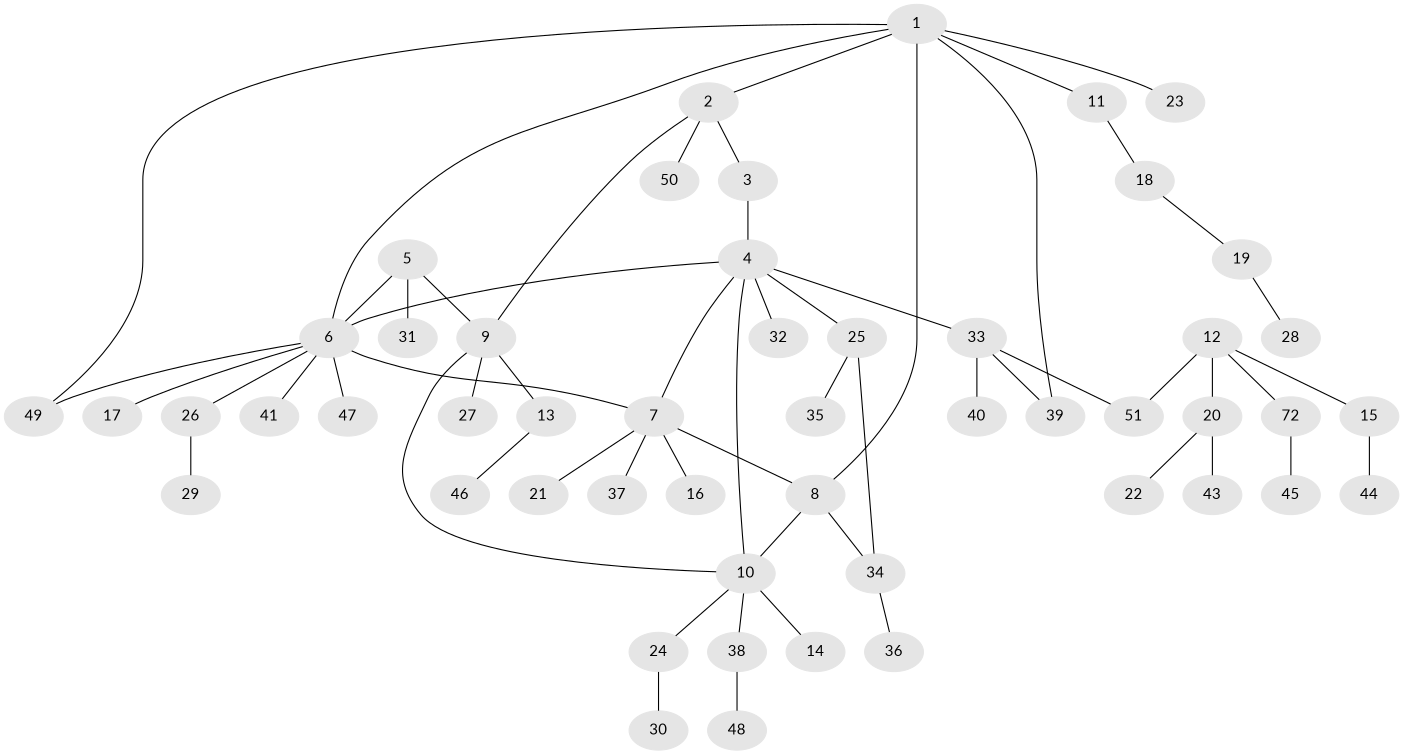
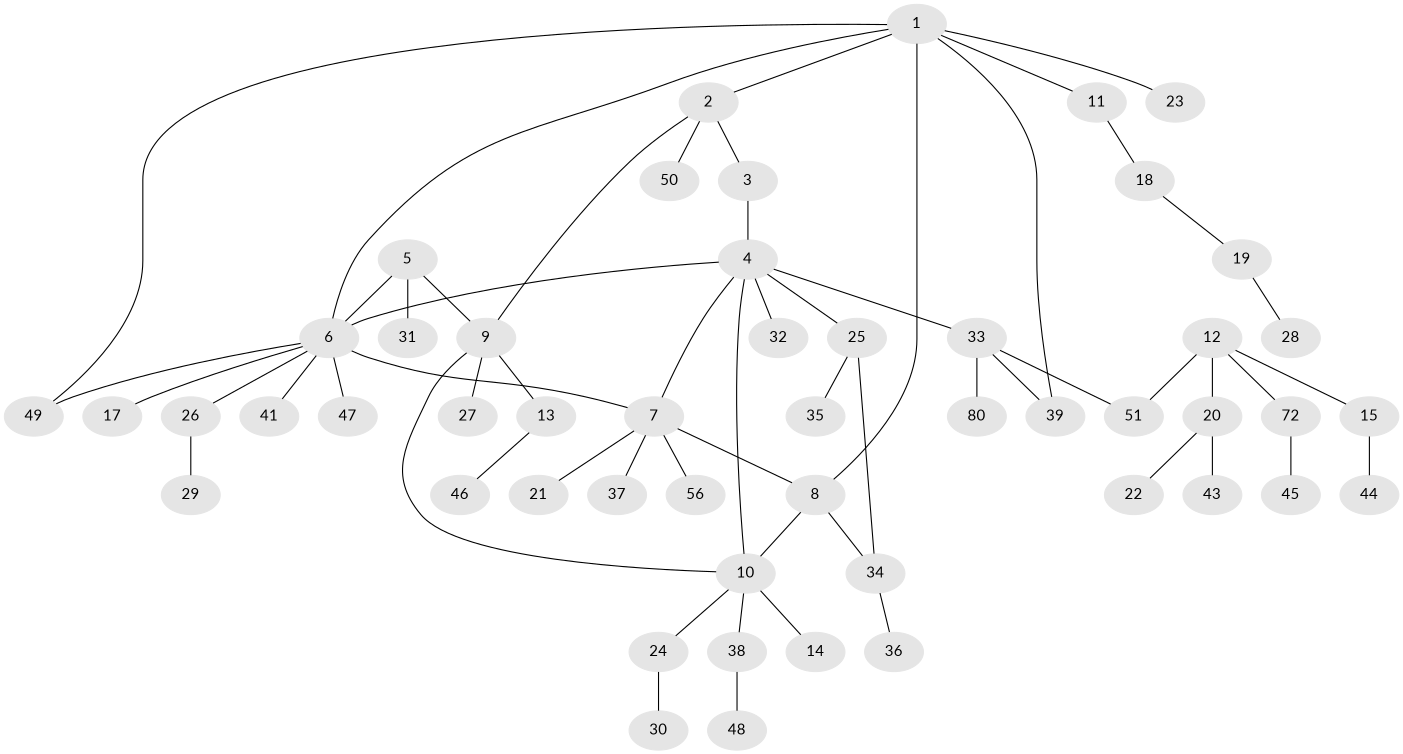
(977, 416) -> (977, 416)
(696, 495) -> (696, 495)
